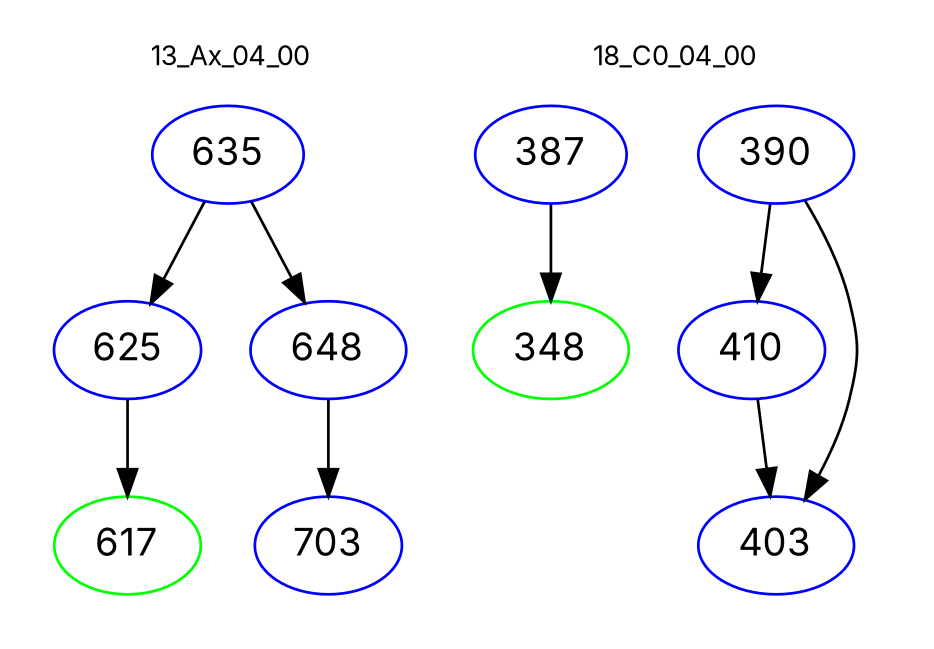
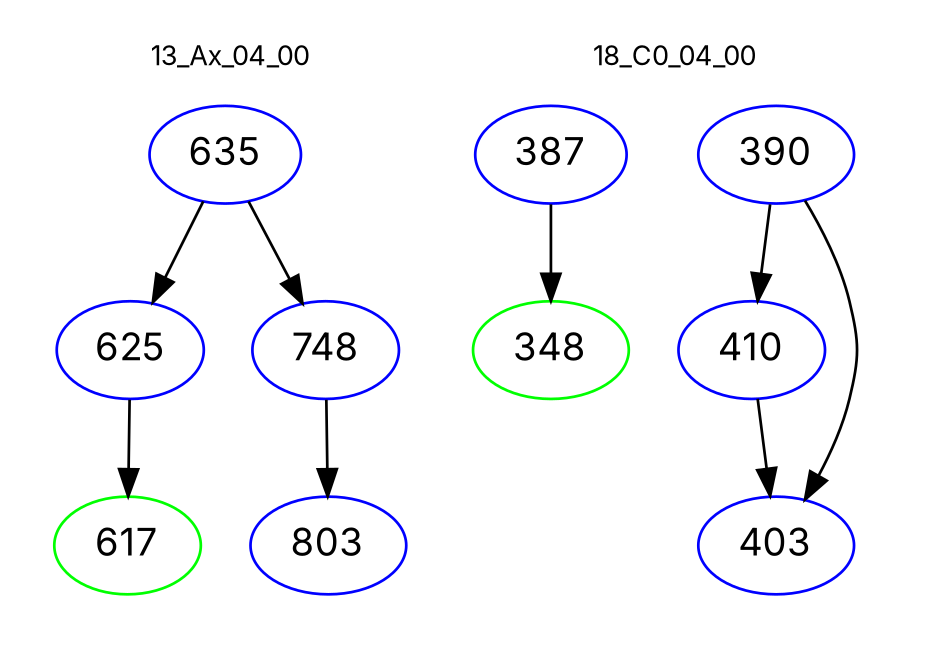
(328, 350) -> (326, 350)
(328, 545) -> (328, 545)
